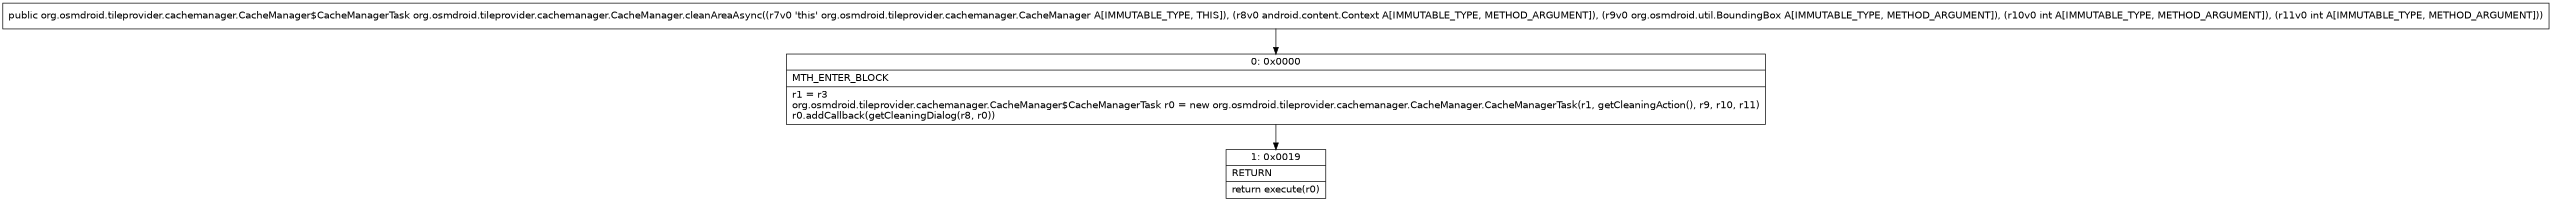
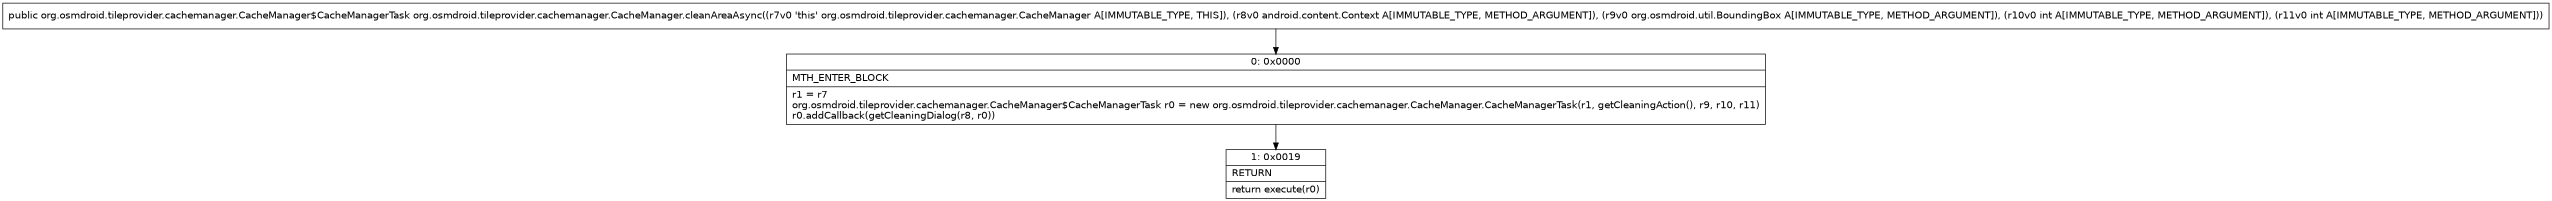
(810, 95) -> (810, 95)
